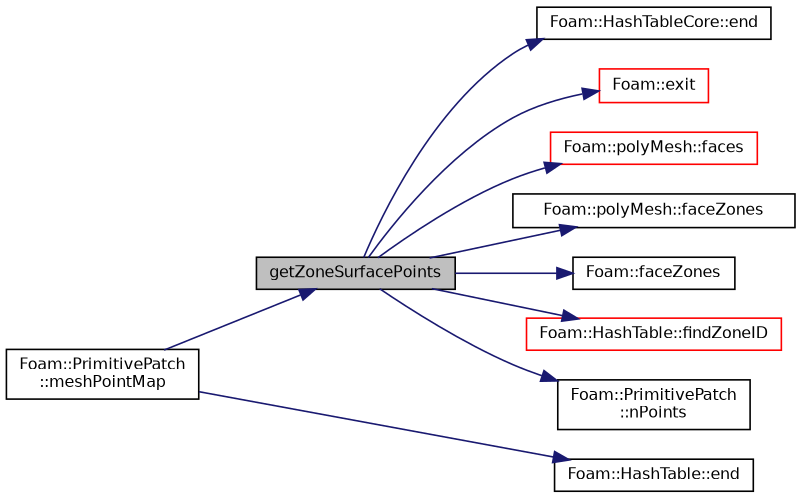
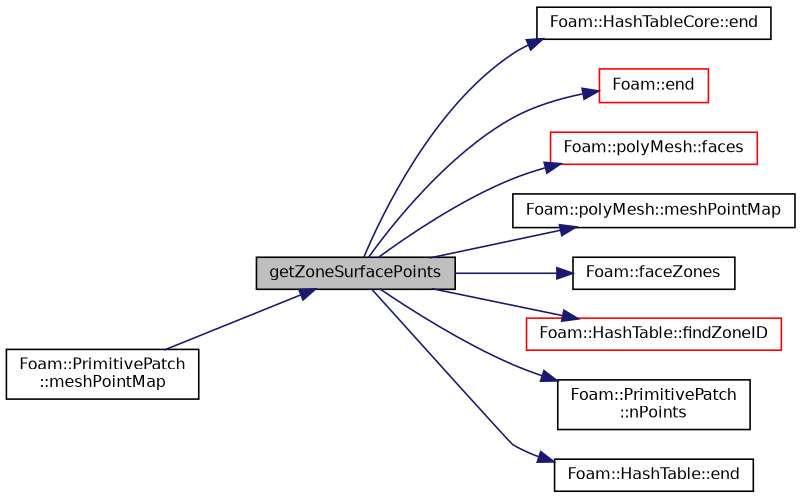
(654, 86) -> (654, 86)
(654, 211) -> (654, 211)
(376, 424) -> (452, 378)
